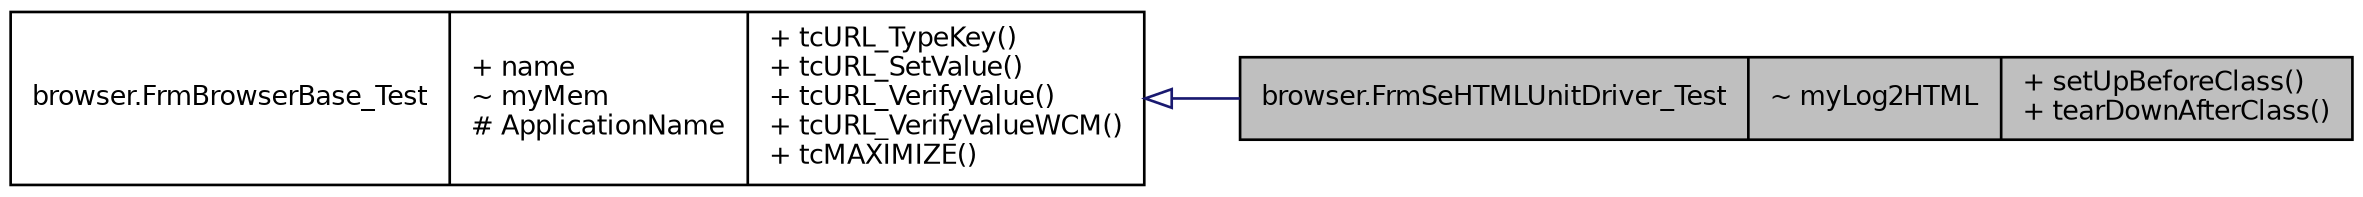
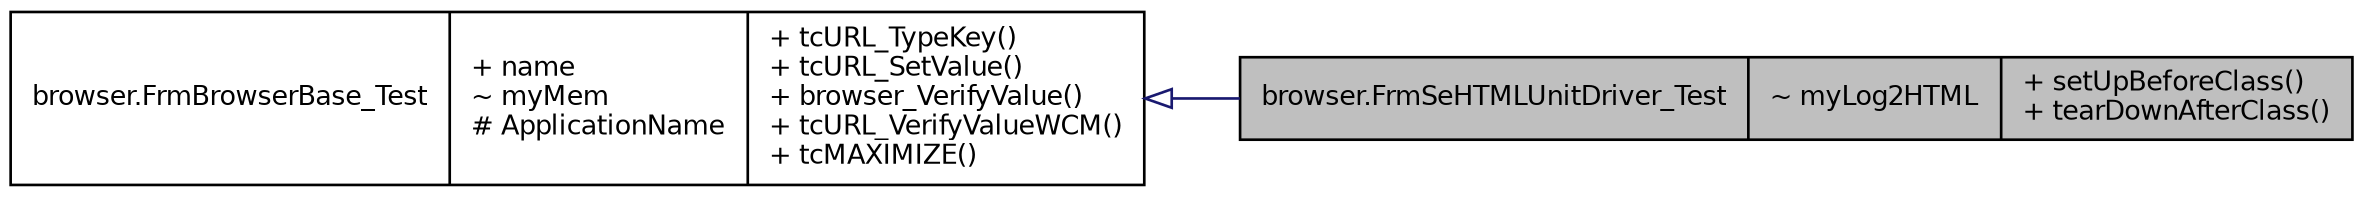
(913, 97) -> (926, 97)
